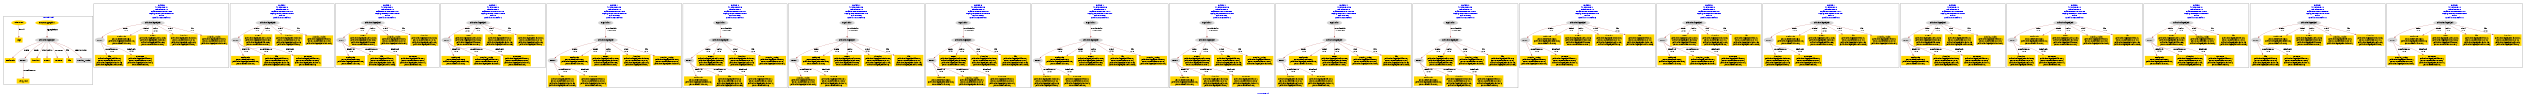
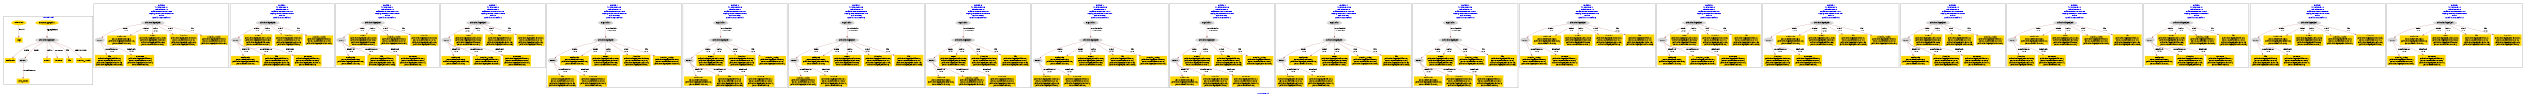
(36, 61) -> none
(84, 61) -> (84, 61)
(23, 81) -> (23, 81)
